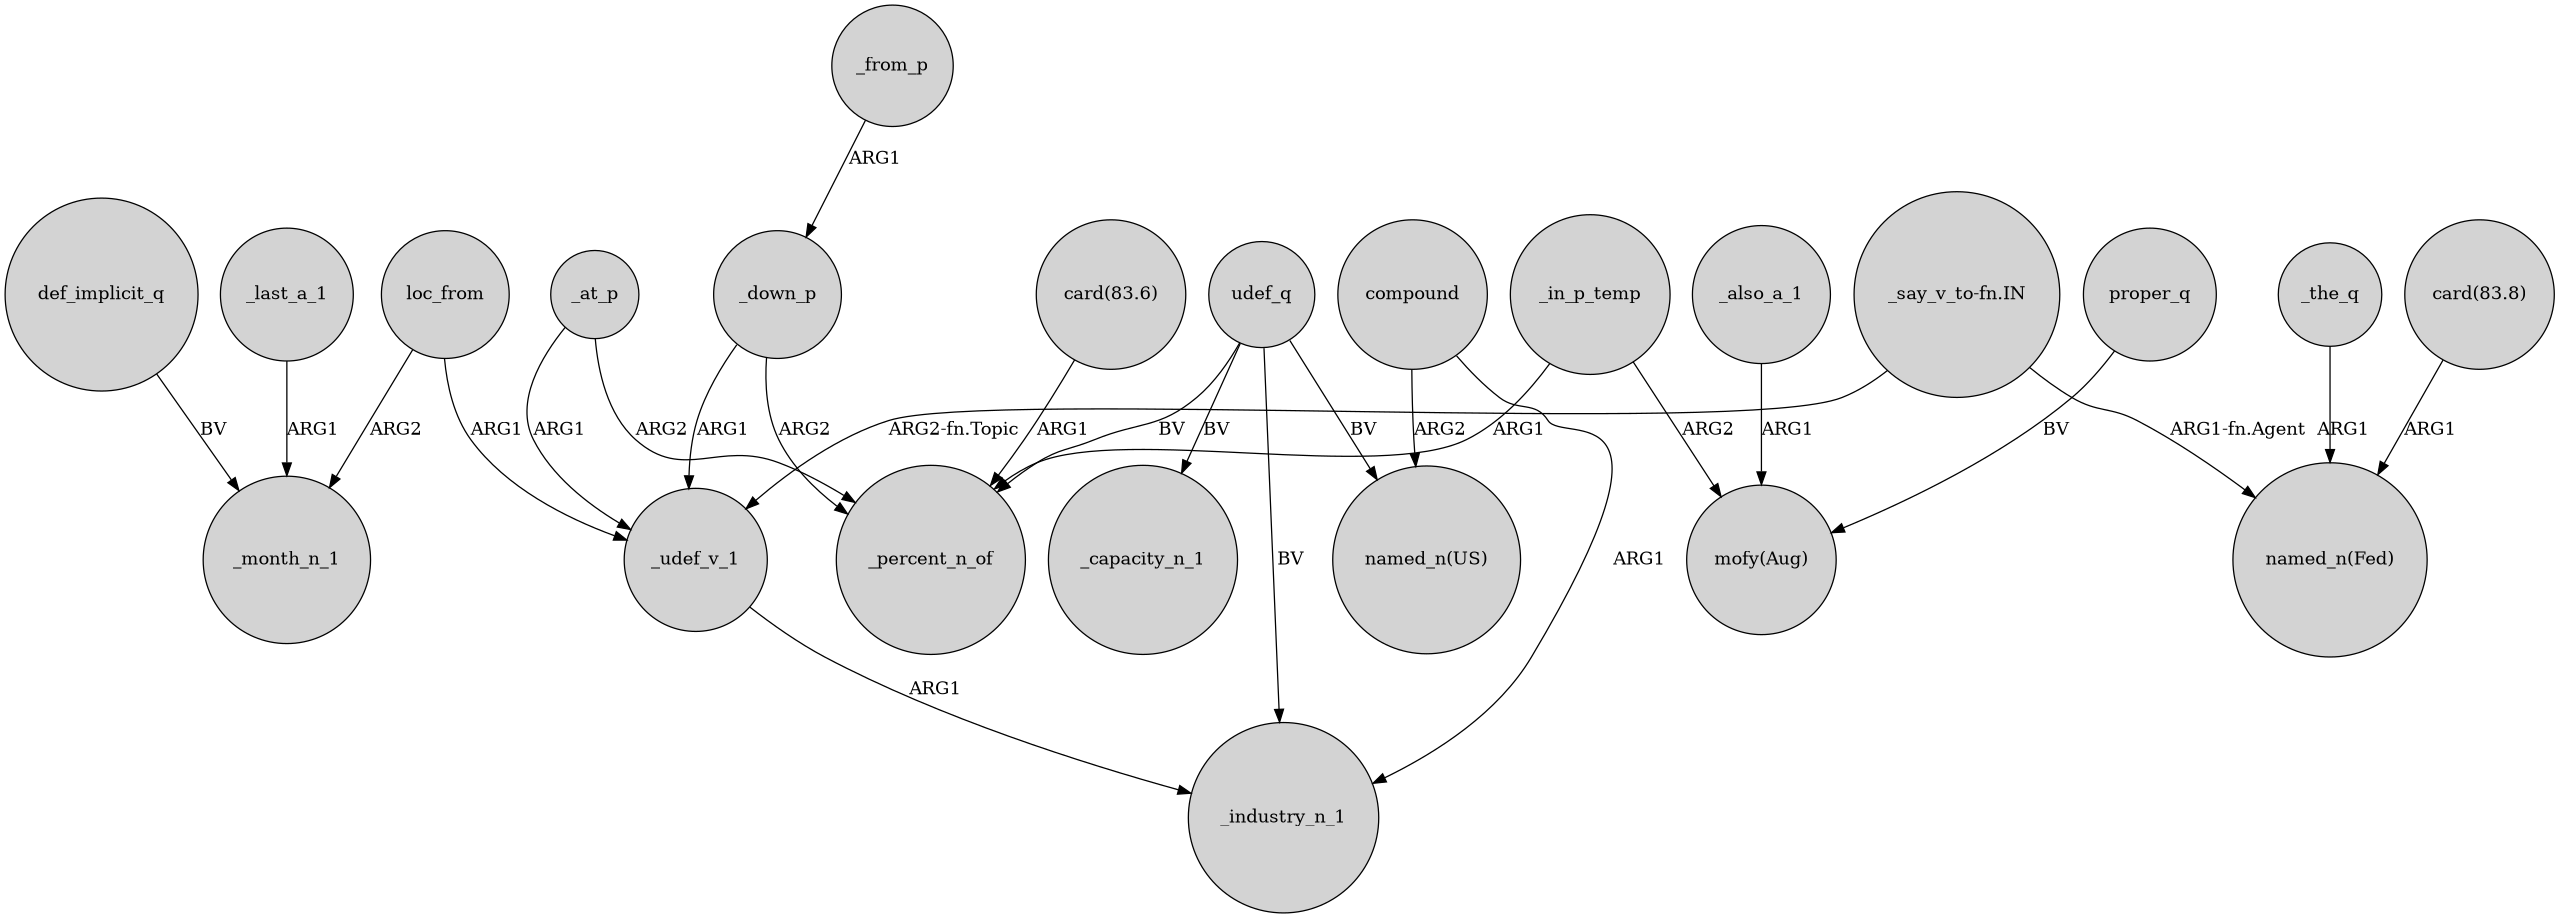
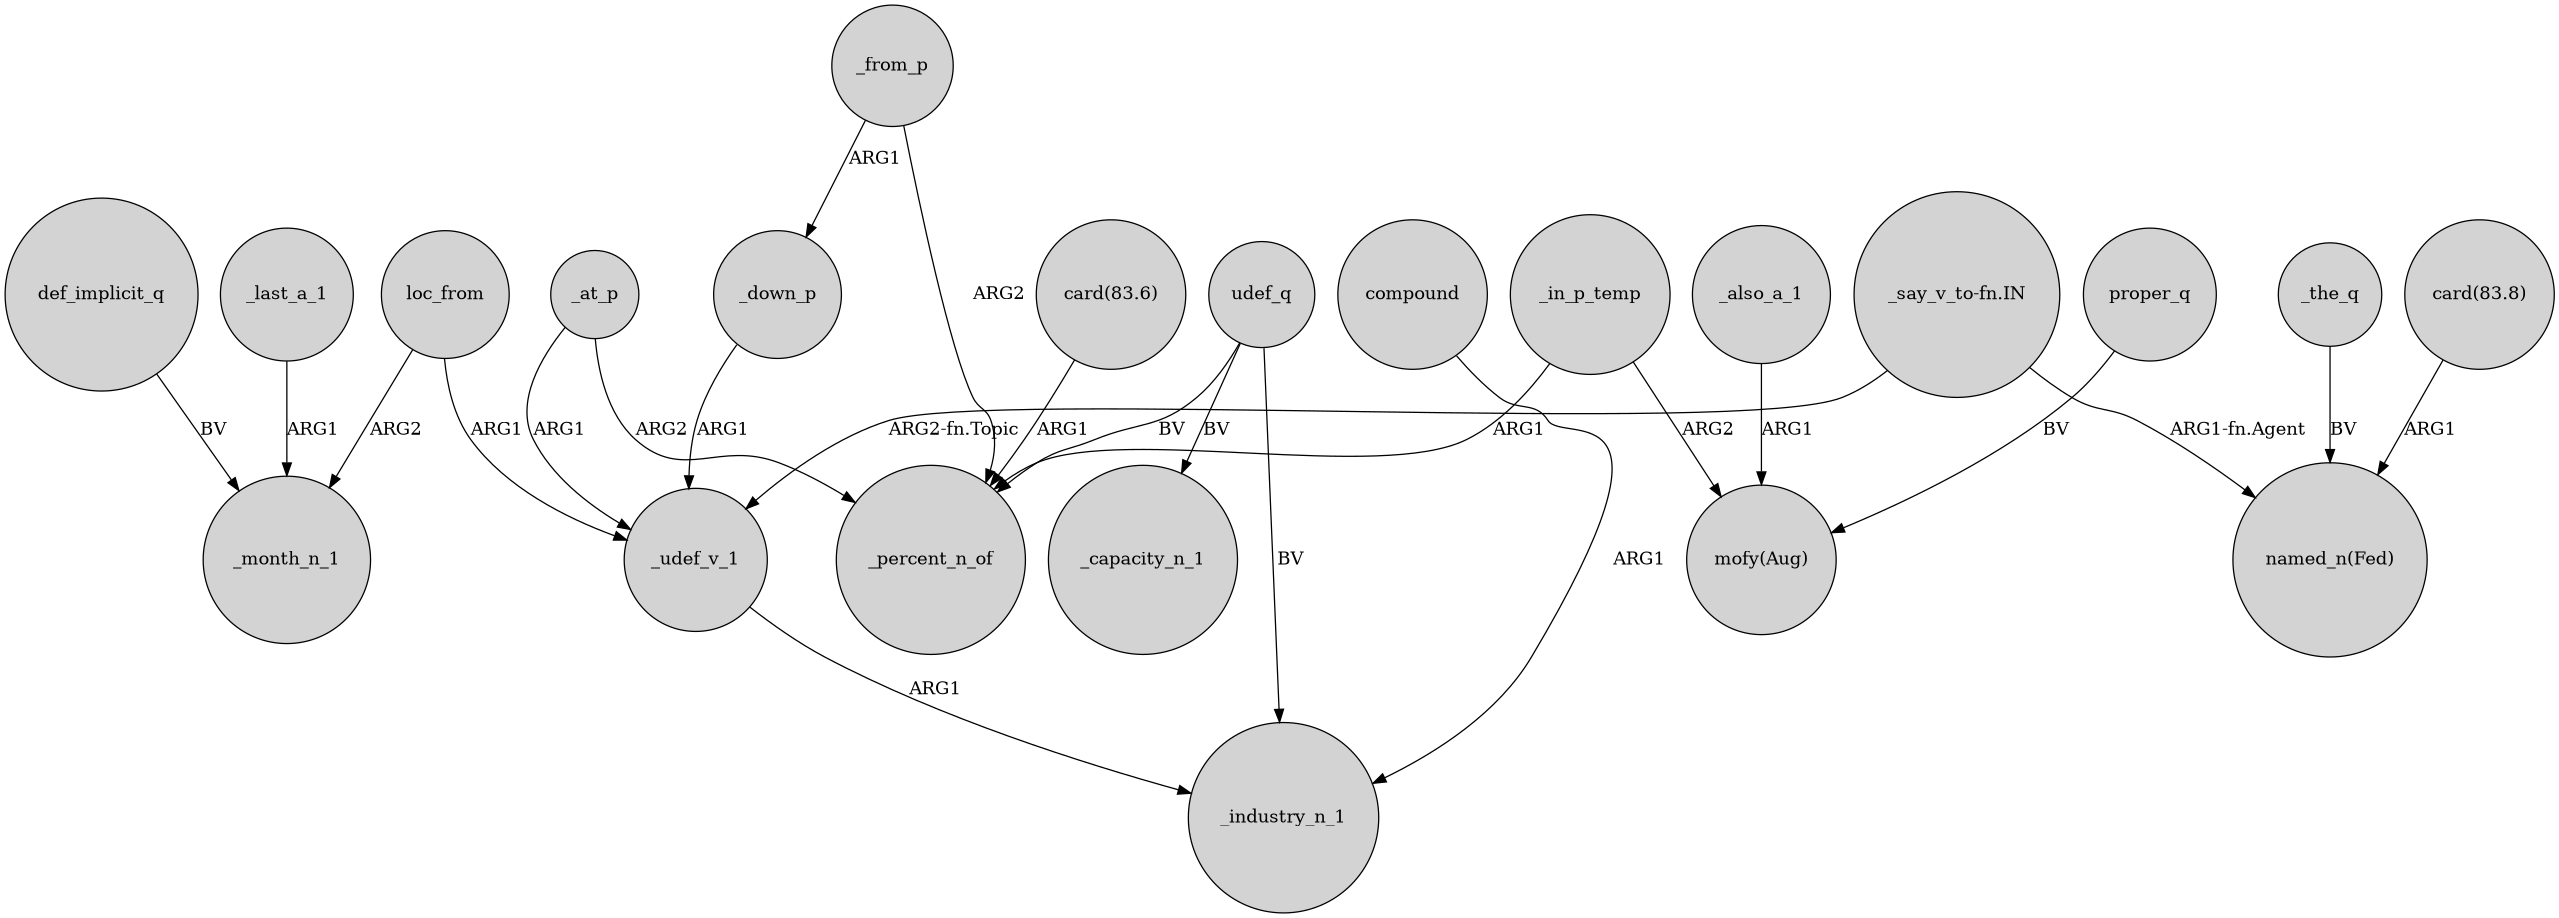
(2343, 430) -> (2343, 430)
(780, 442) -> (943, 302)
(1427, 560) -> none
